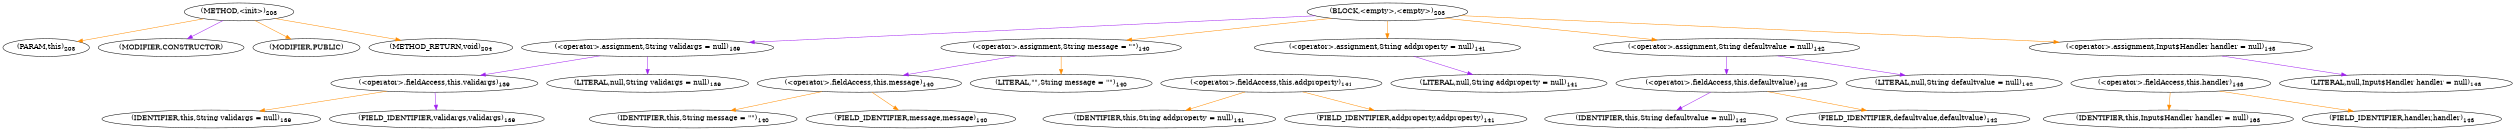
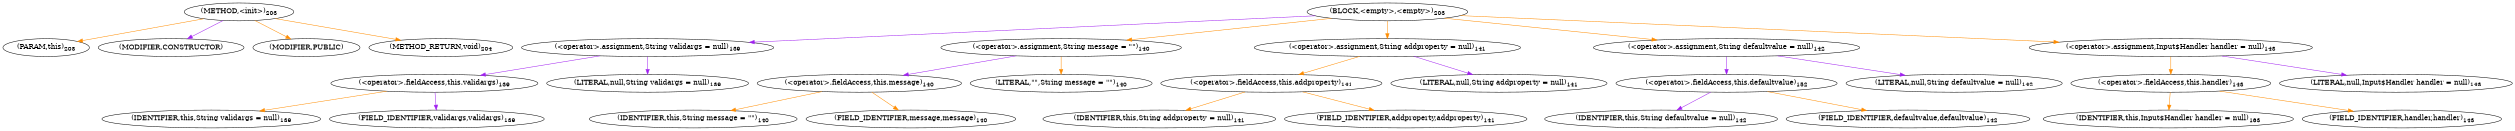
none -> (2171, 63)
none -> (1332, 65)
(1802, 83) -> (1802, 83)
